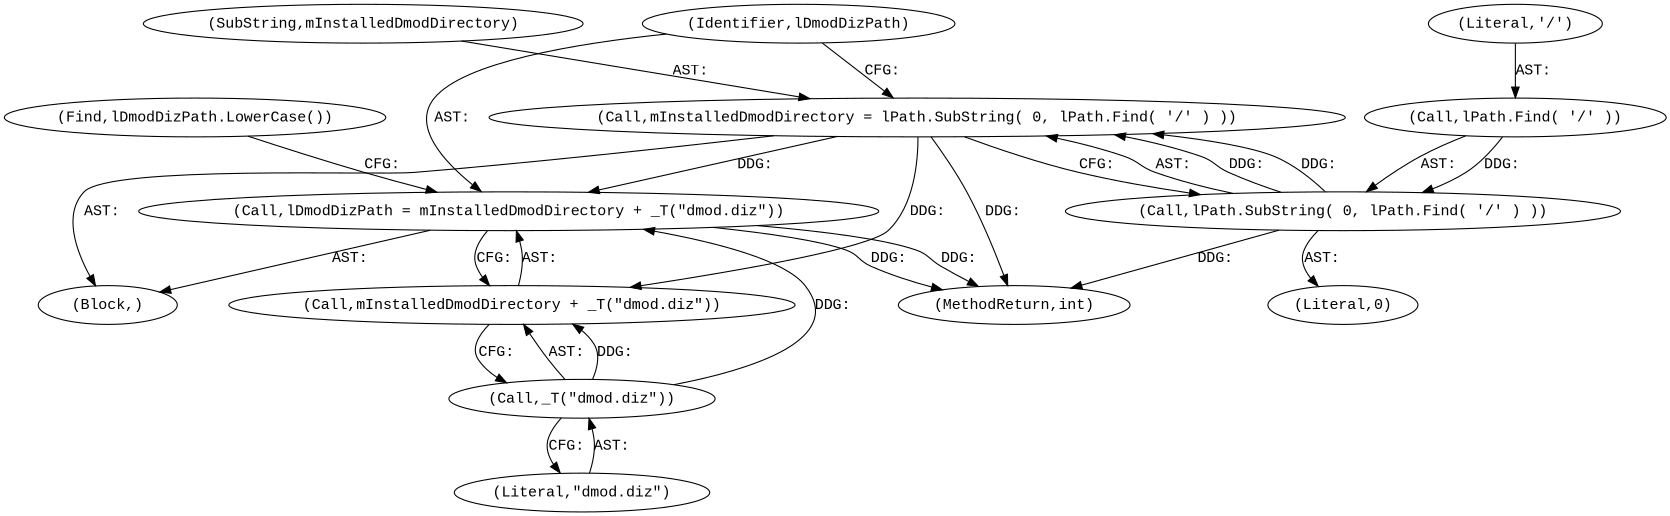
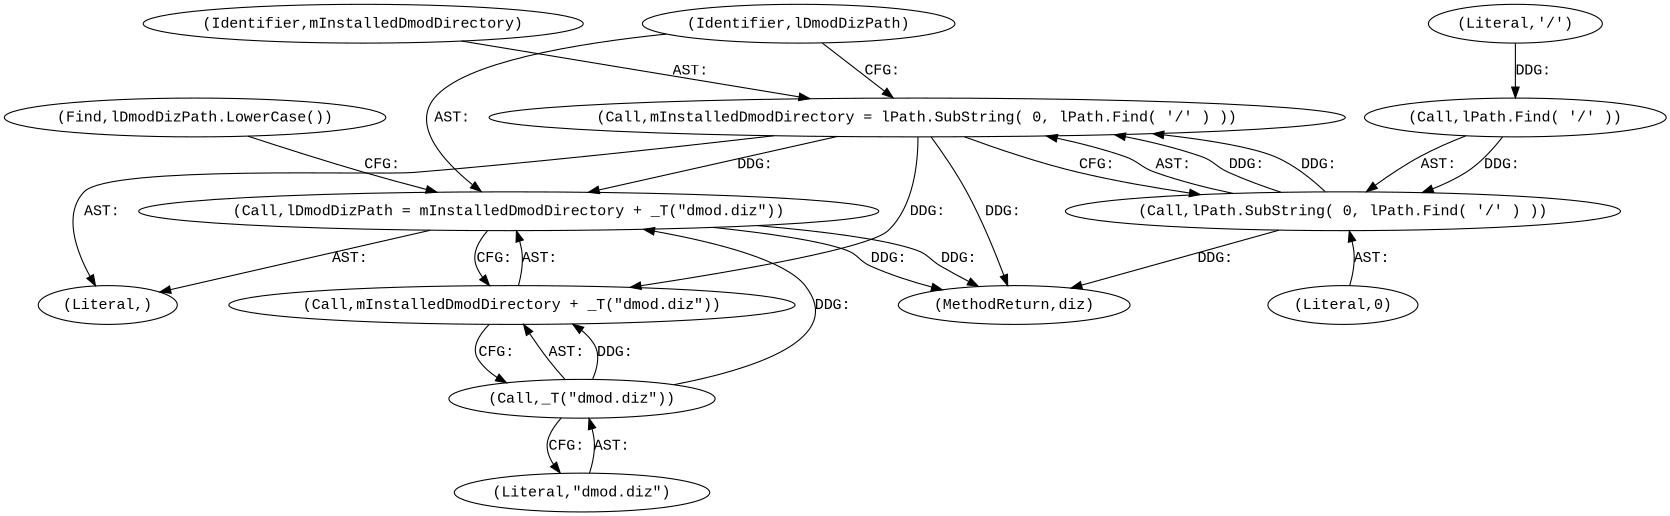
(363, 24) -> (363, 24)
(1538, 71) -> (1538, 71)
(1303, 253) -> (1354, 264)
(108, 305) -> (108, 305)
(1014, 305) -> (1014, 305)
